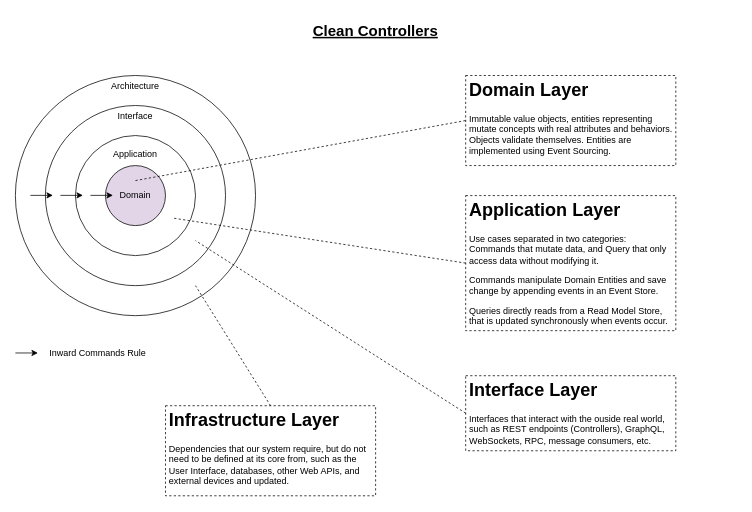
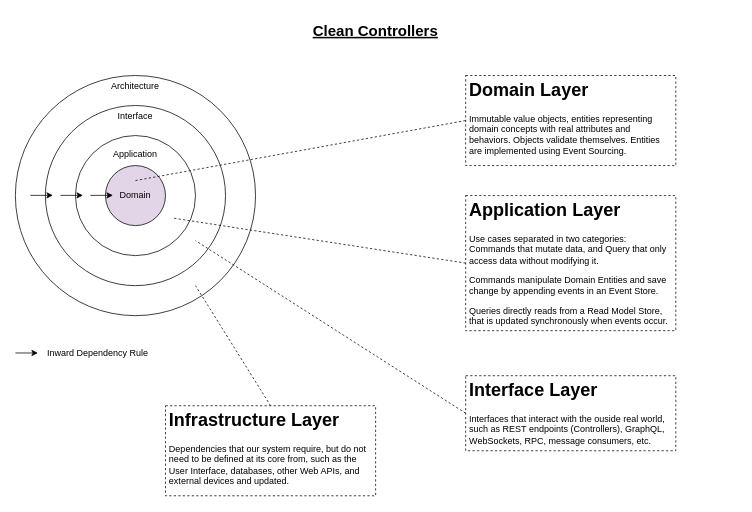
(571, 95) -> (571, 95)
(98, 353) -> (98, 353)
